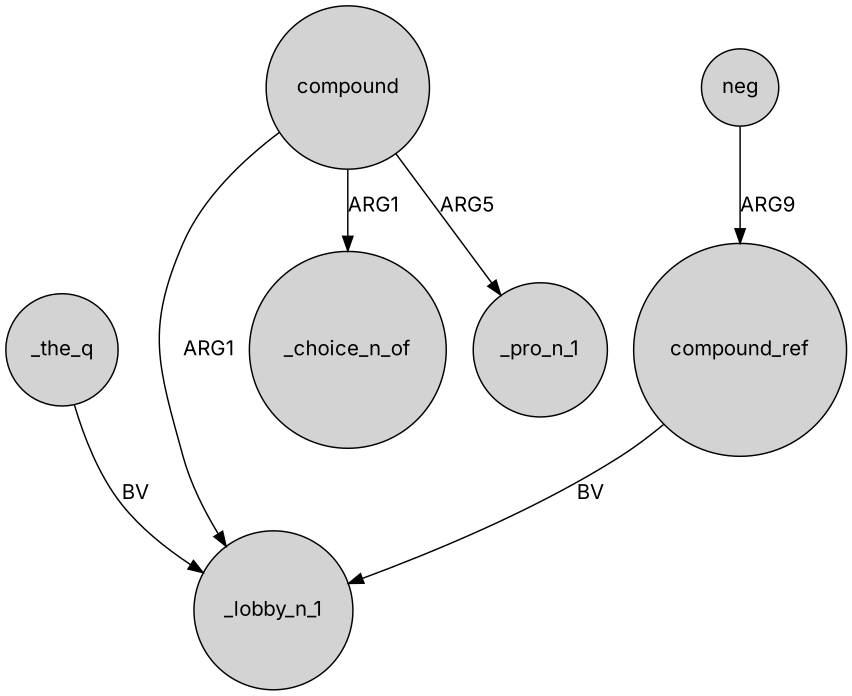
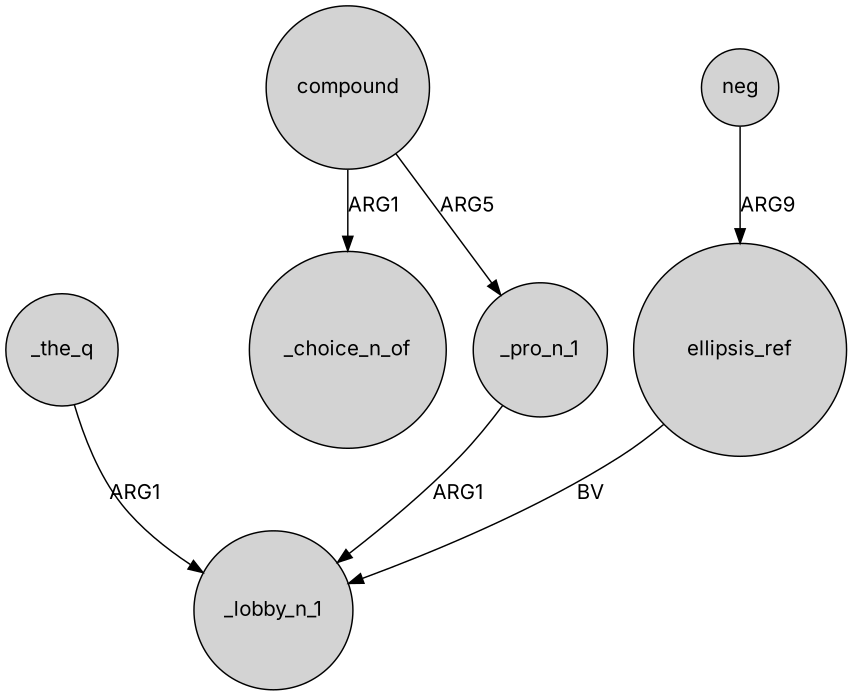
(161, 318) -> (431, 485)
(740, 350) -> (740, 350)
(136, 493) -> (136, 493)
